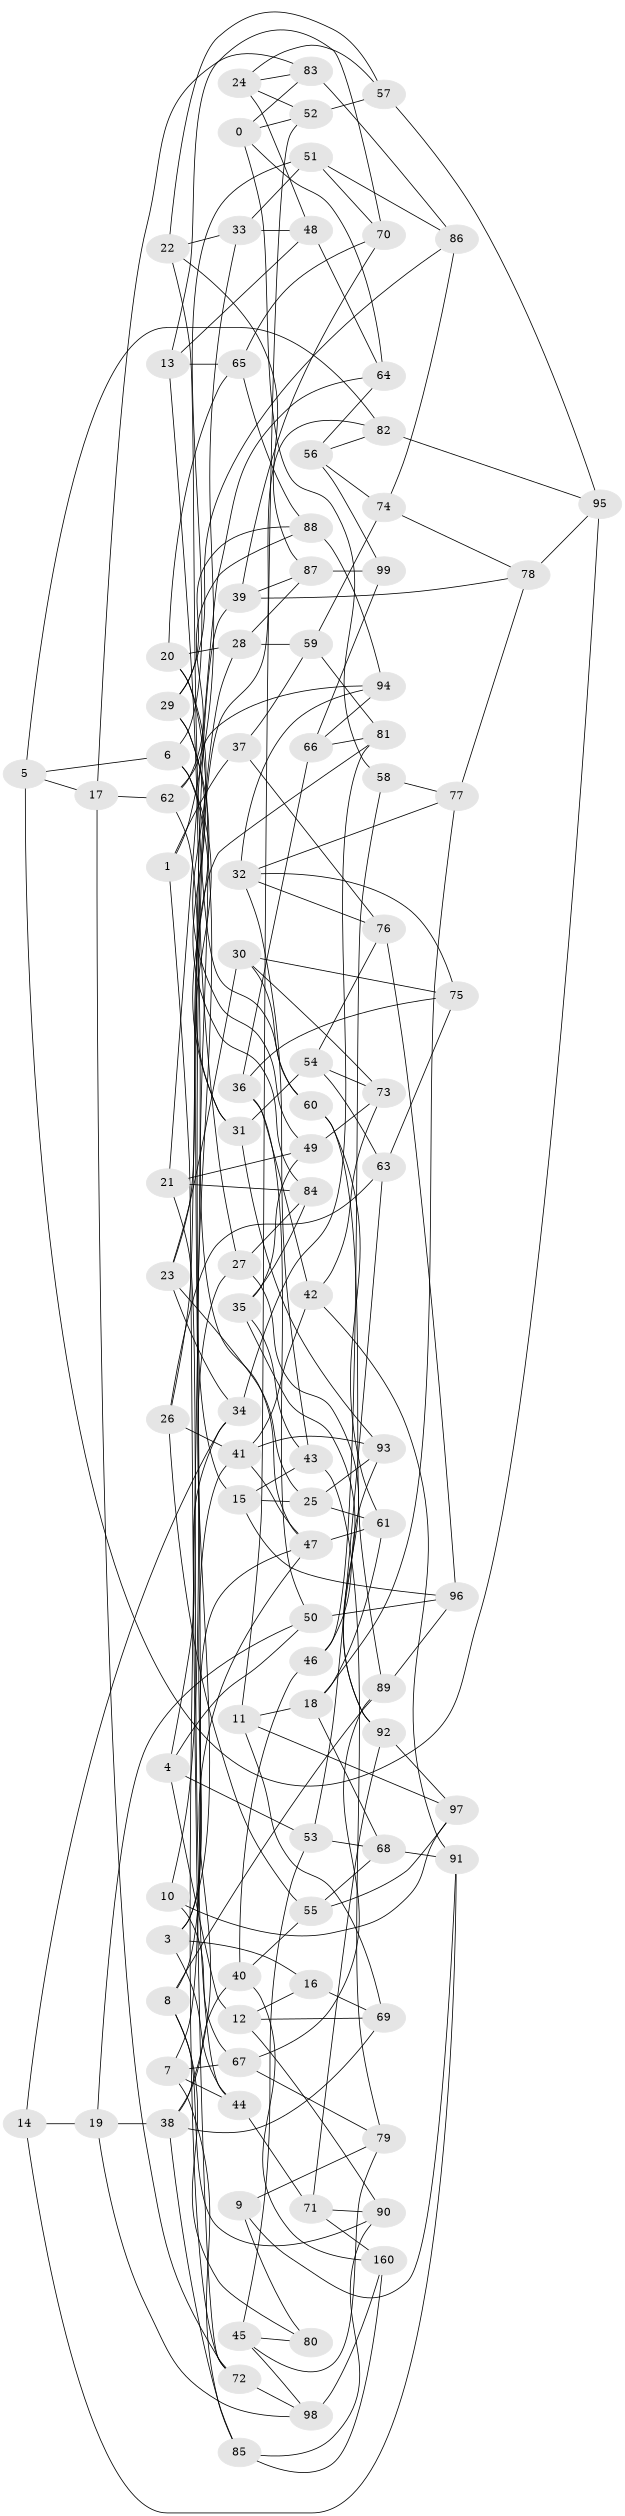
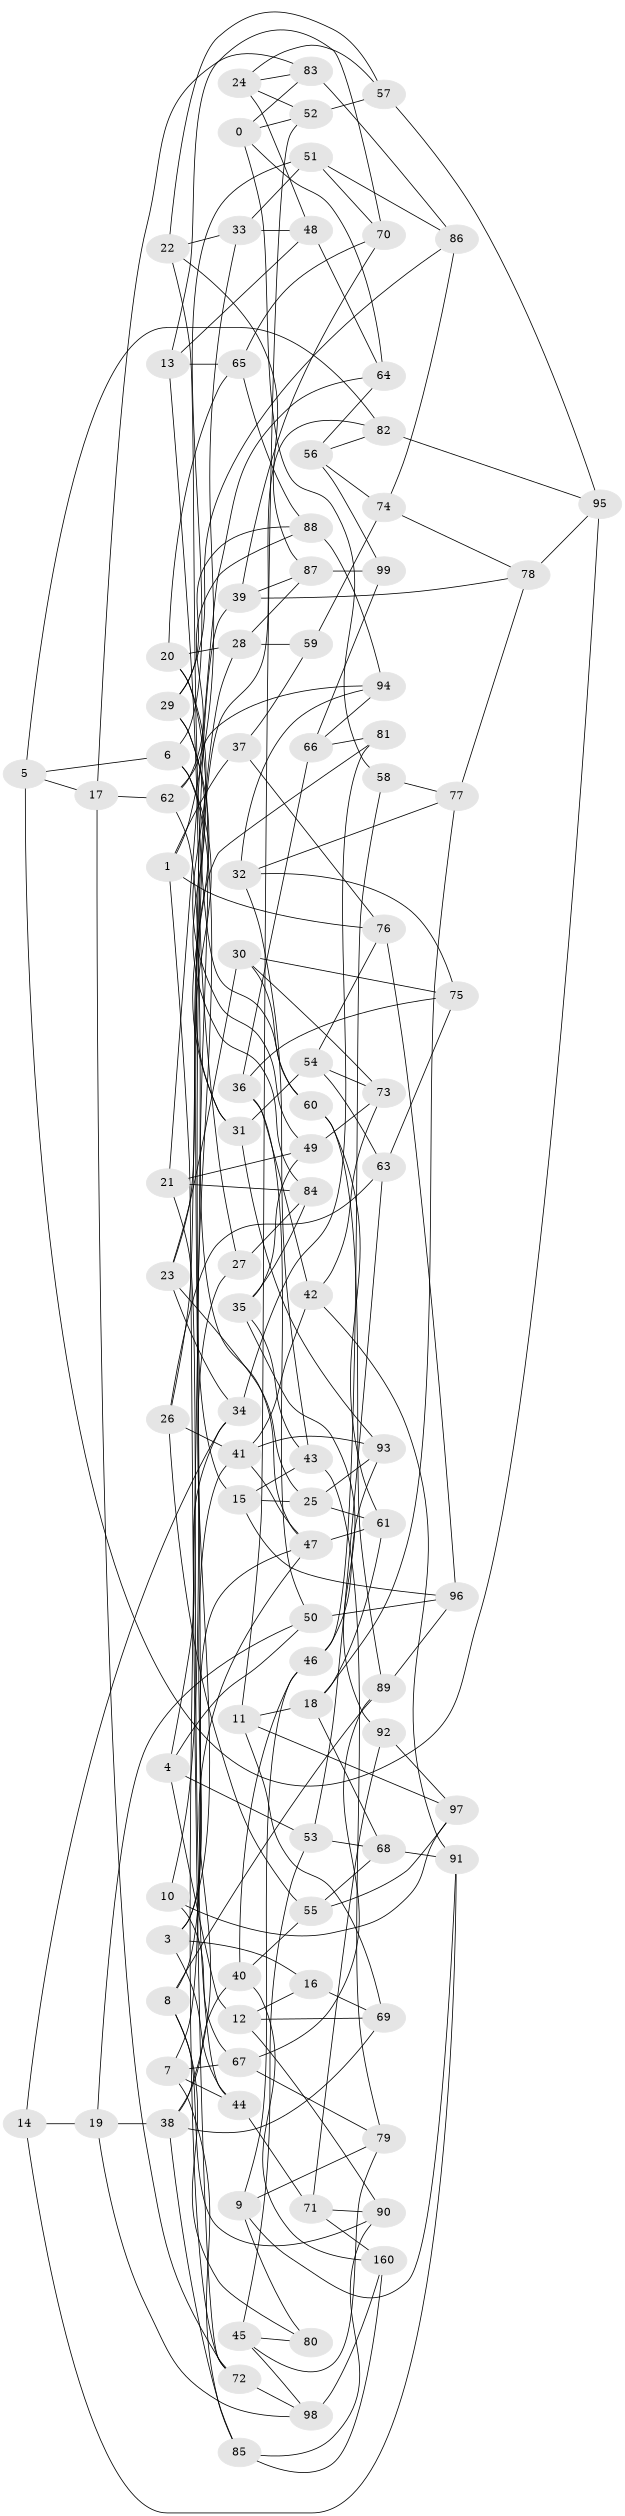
(354, 698) -> none
(312, 902) -> (261, 910)
(340, 1426) -> none
none -> (266, 1944)
